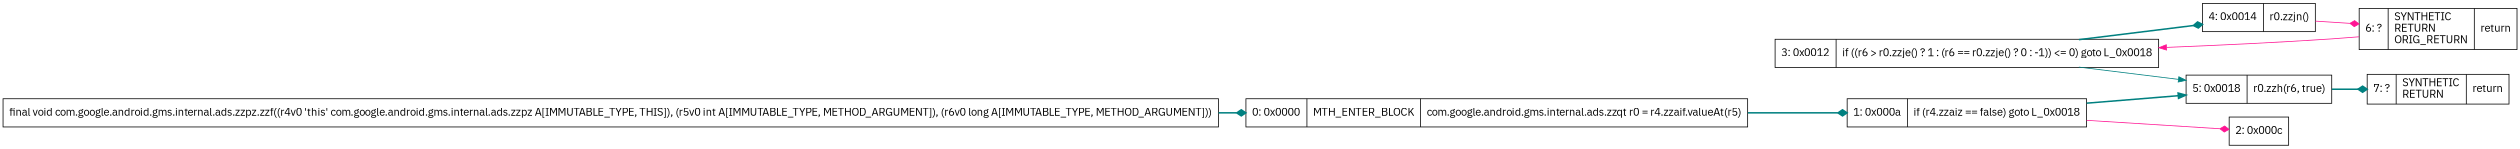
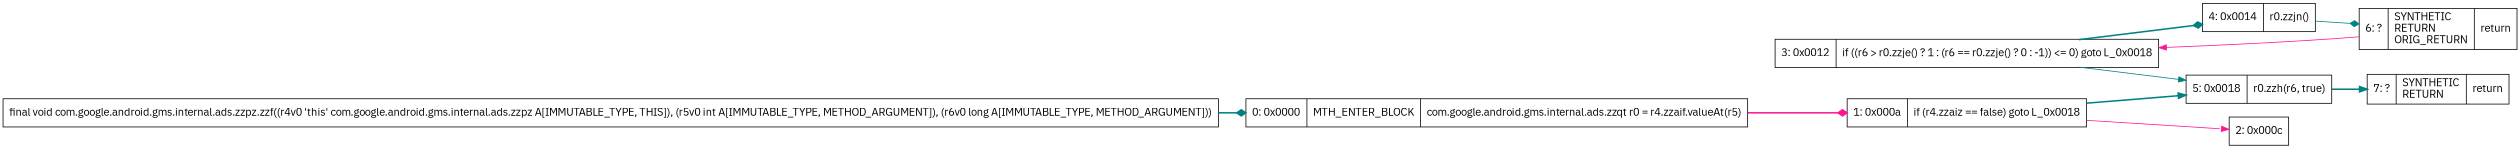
(2333, 22) -> (2333, 22)
(2346, 89) -> (2346, 89)
(1793, 113) -> (1793, 113)
(2153, 125) -> (2153, 125)
